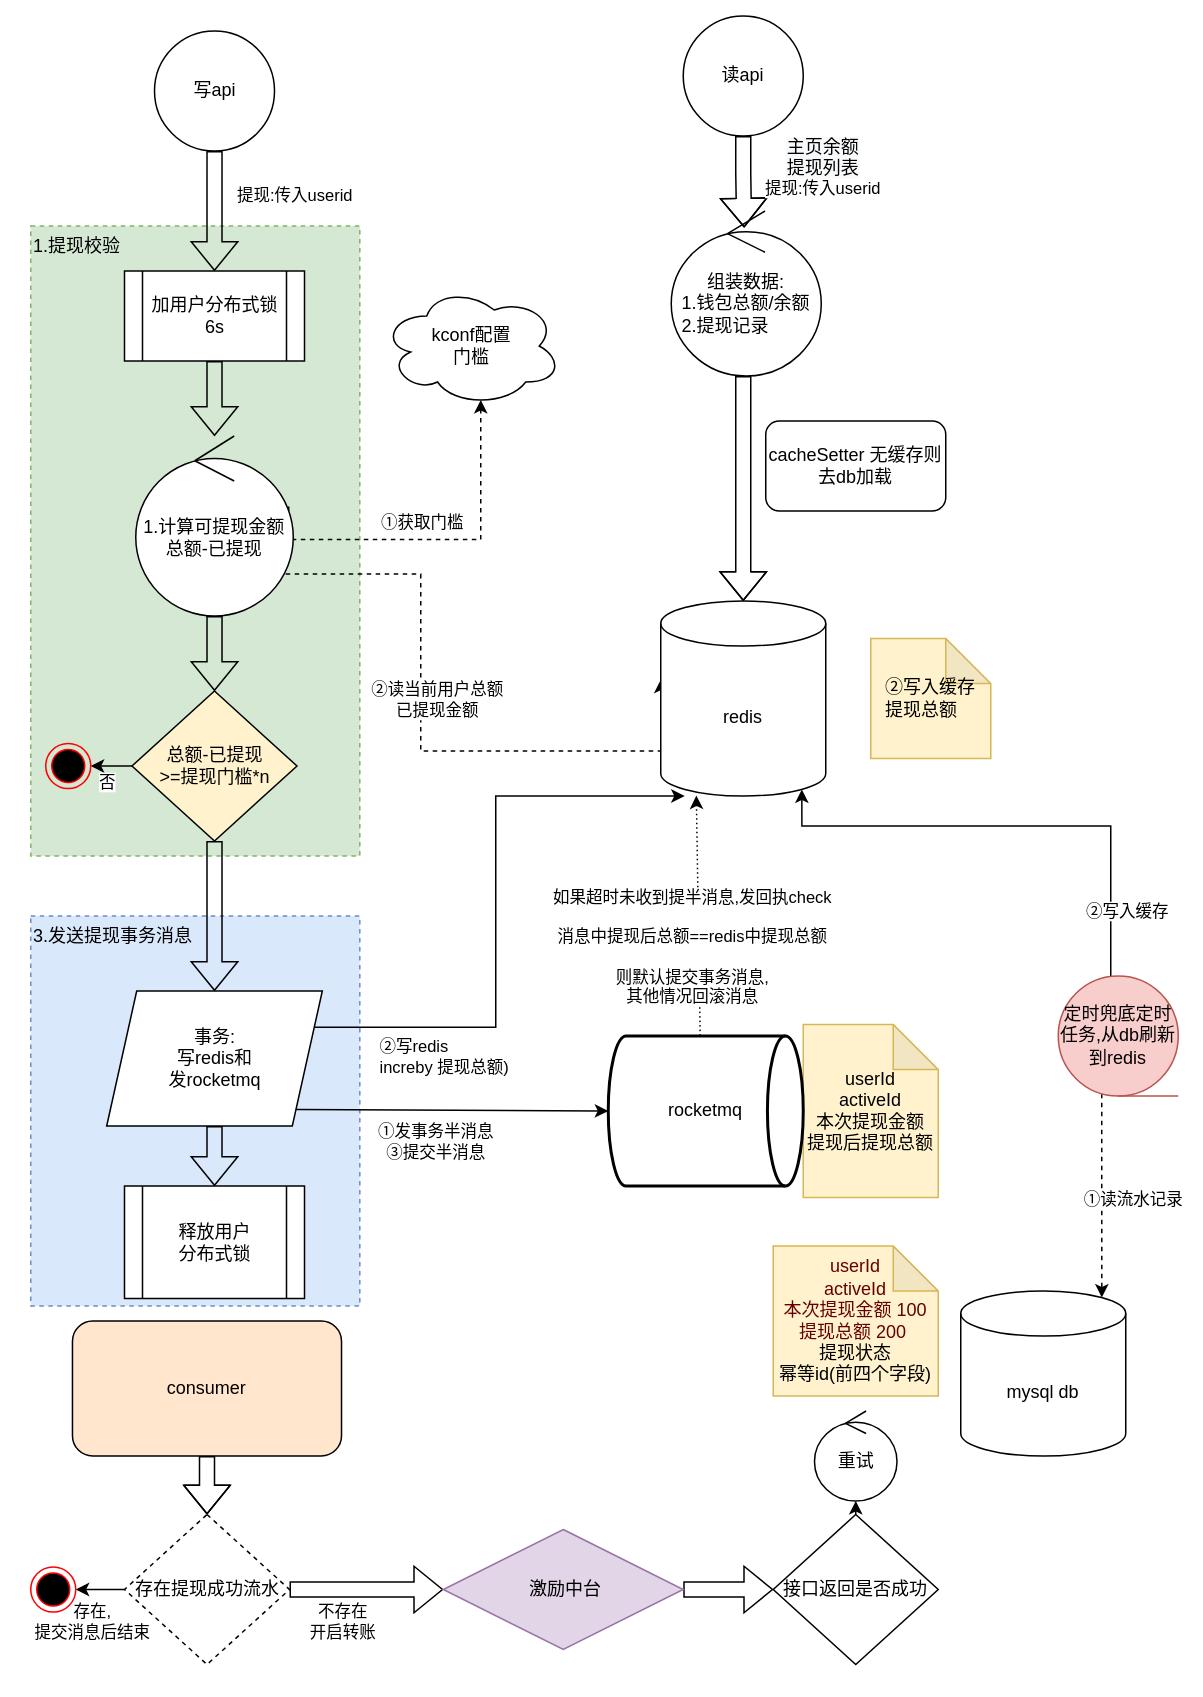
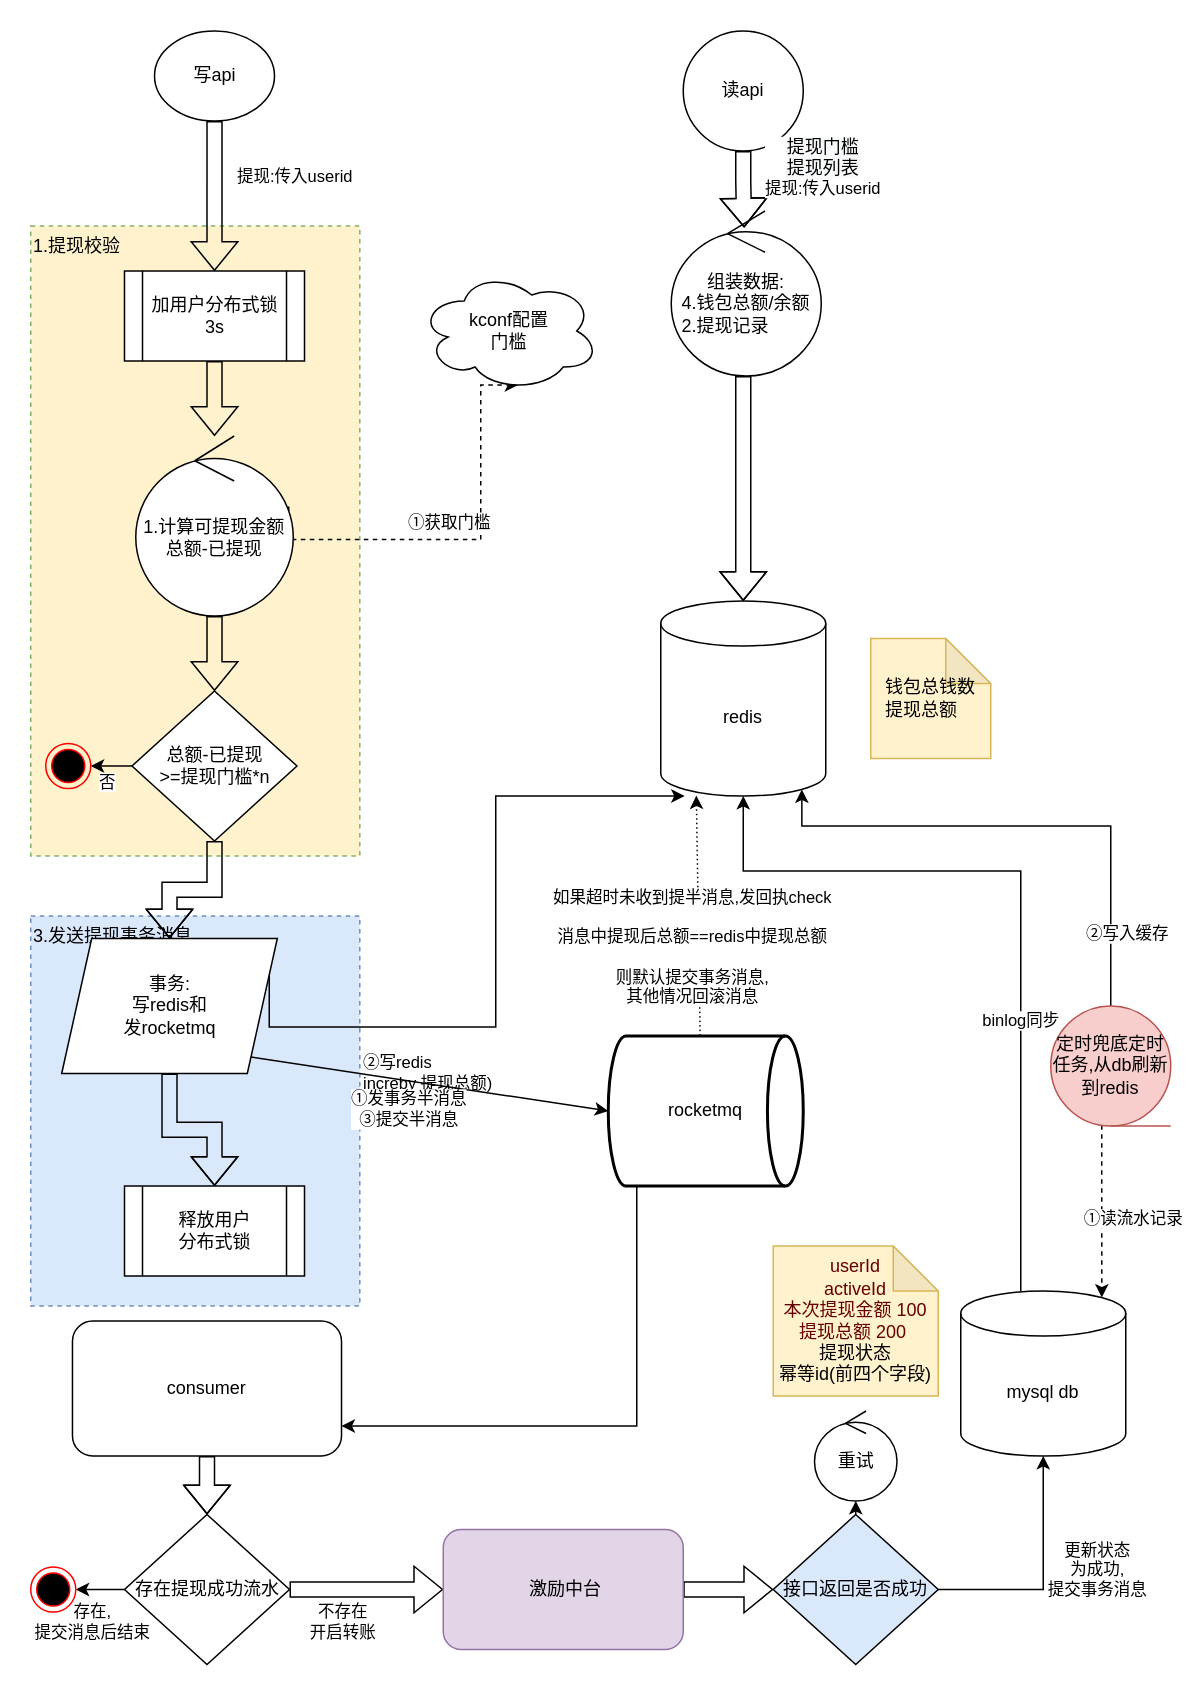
(743, 76) -> (743, 91)
(215, 91) -> (215, 76)
(824, 167) -> (824, 167)
(77, 247) -> (77, 247)
(746, 304) -> (746, 304)
(215, 316) -> (215, 316)
(472, 346) -> (509, 331)
(856, 466) -> none
(931, 698) -> (931, 698)
(421, 716) -> none
(215, 766) -> (215, 766)
none -> (1021, 910)
(1118, 1036) -> (1111, 1066)
(215, 1058) -> (170, 1006)
(871, 1111) -> none
(215, 1242) -> (215, 1231)
(207, 1388) -> (207, 1388)
none -> (615, 1426)
none -> (1043, 1580)
(207, 1589) -> (207, 1589)
(563, 1589) -> (563, 1589)
(856, 1589) -> (856, 1589)
